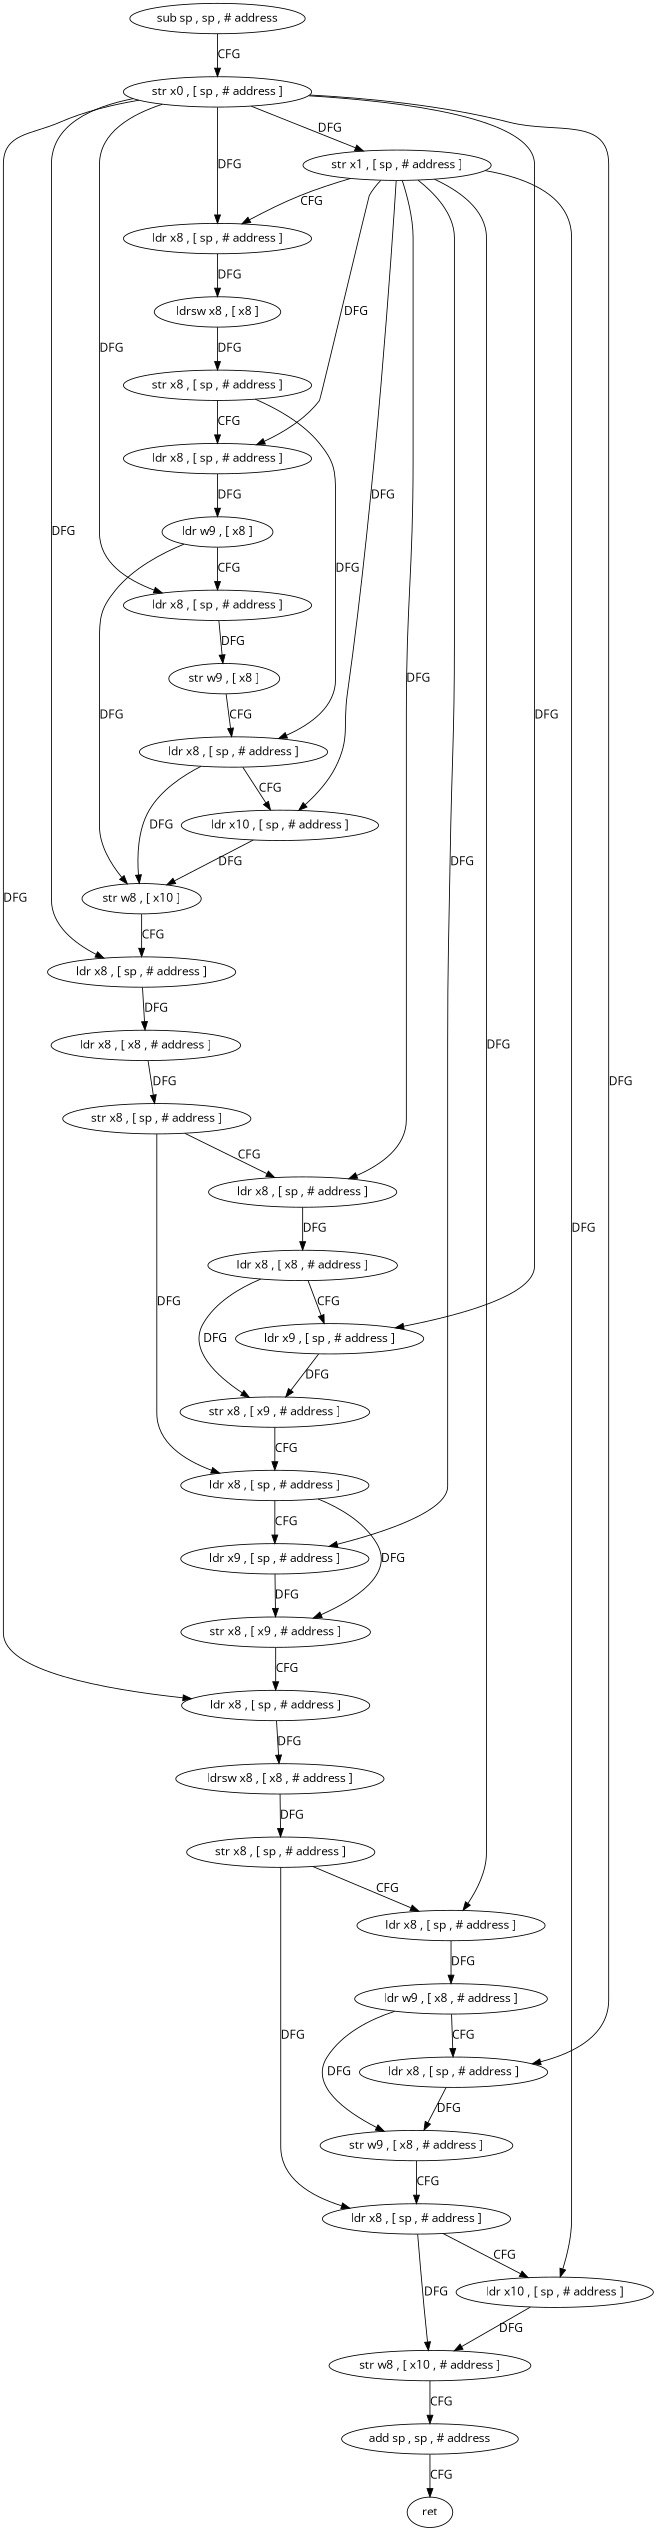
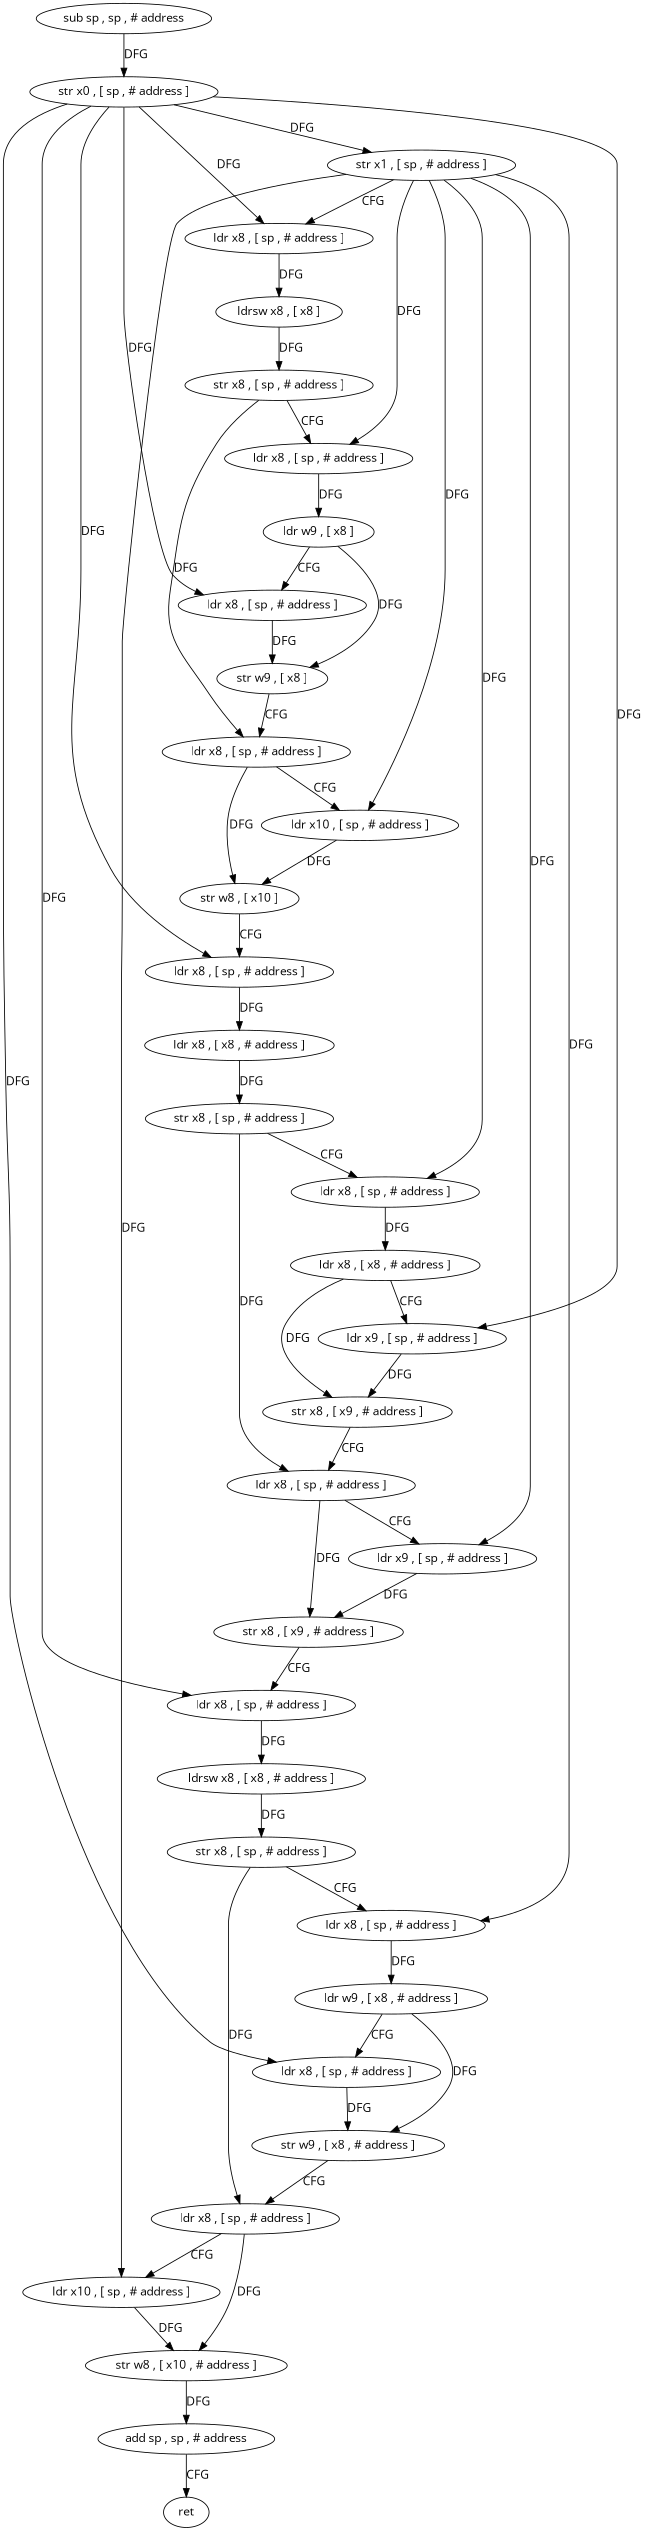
(229, 55) -> (136, 55)
(99, 693) -> (377, 612)
(442, 2402) -> (199, 2402)
